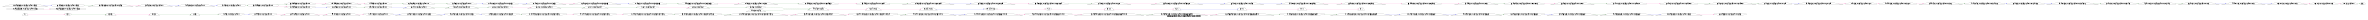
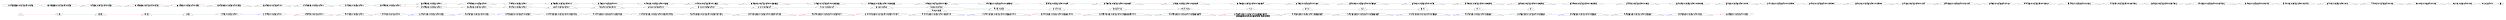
none -> (101, 5)
